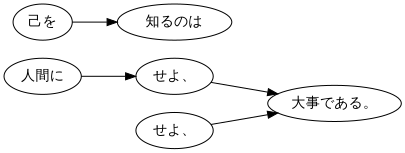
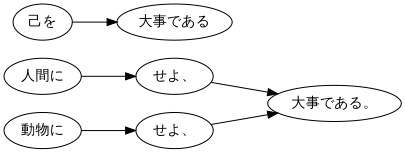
(175, 22) -> (175, 22)
none -> (43, 131)
